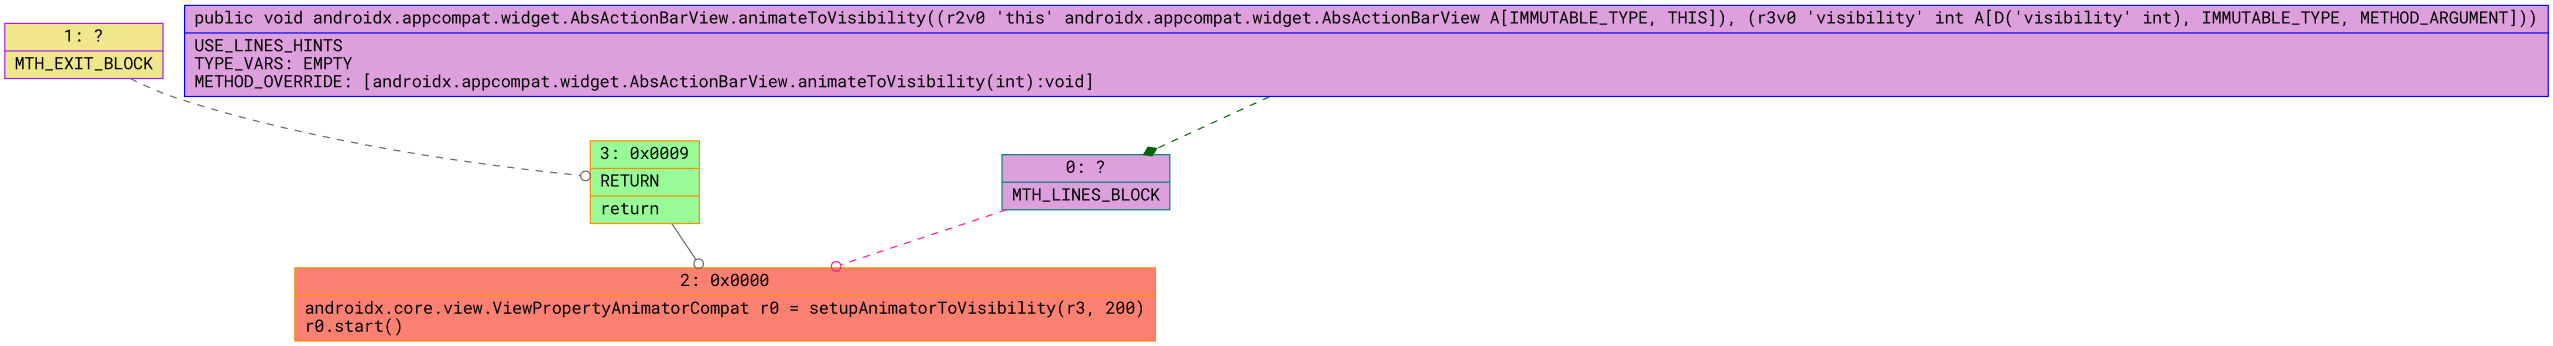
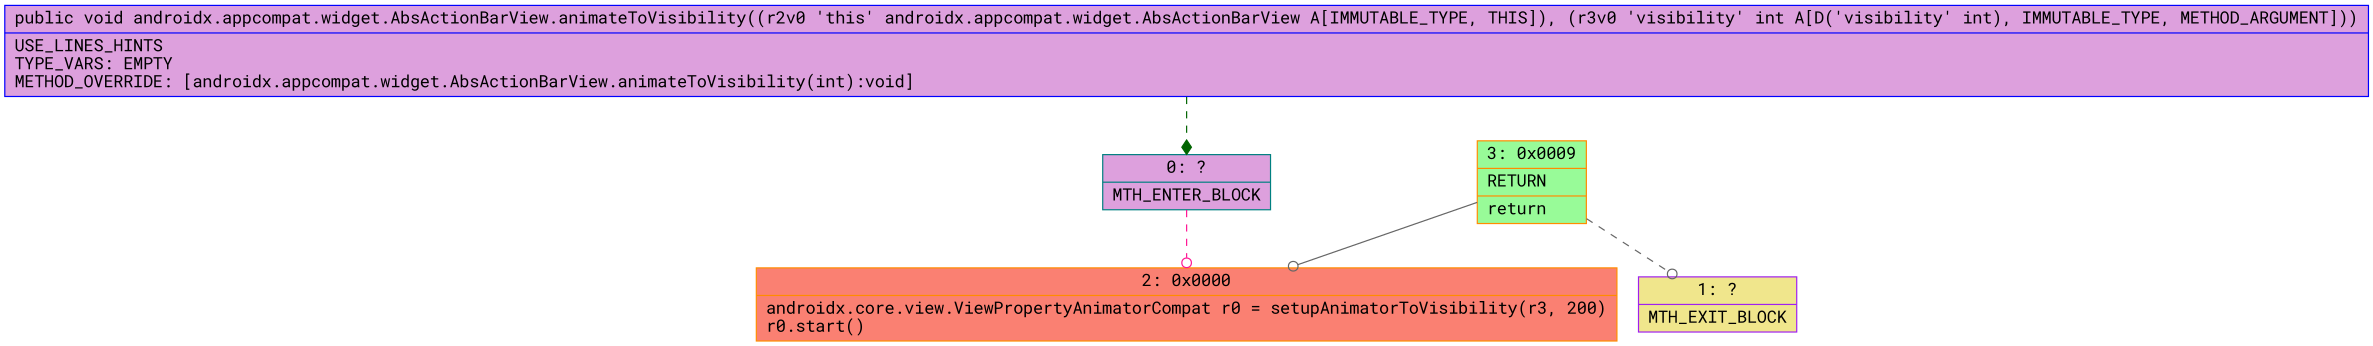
(352, 142) -> (1627, 245)
(1086, 195) -> (1187, 195)
